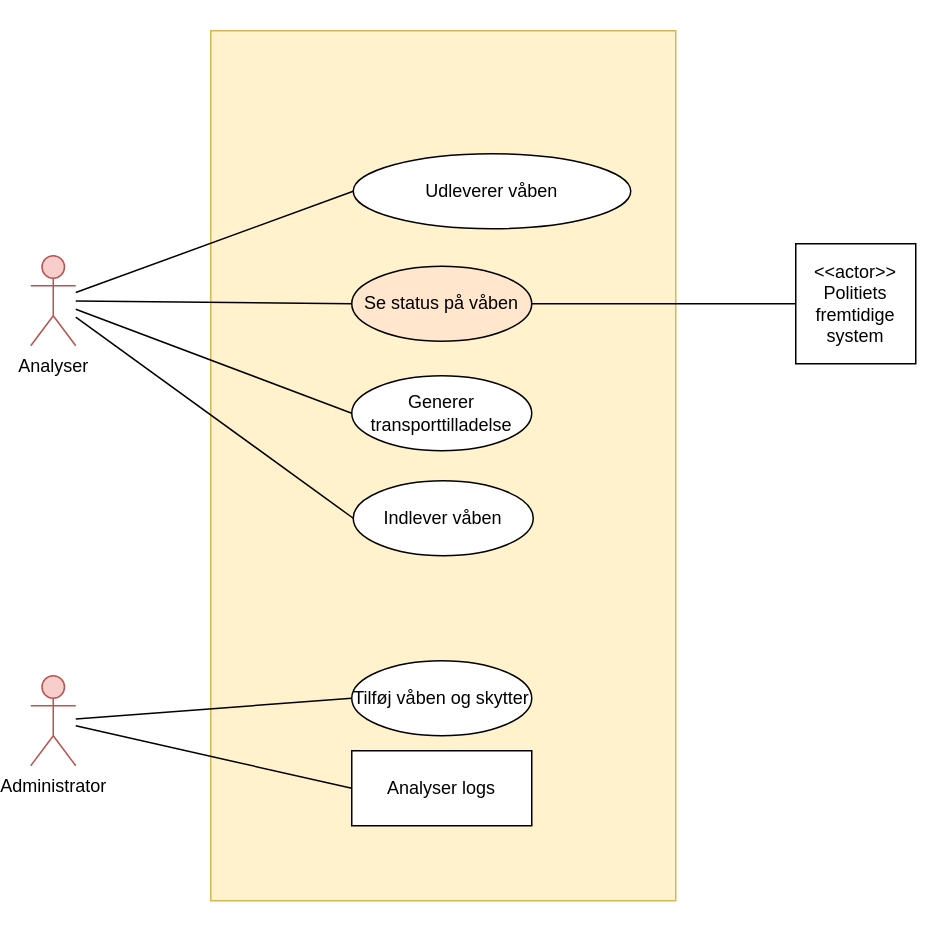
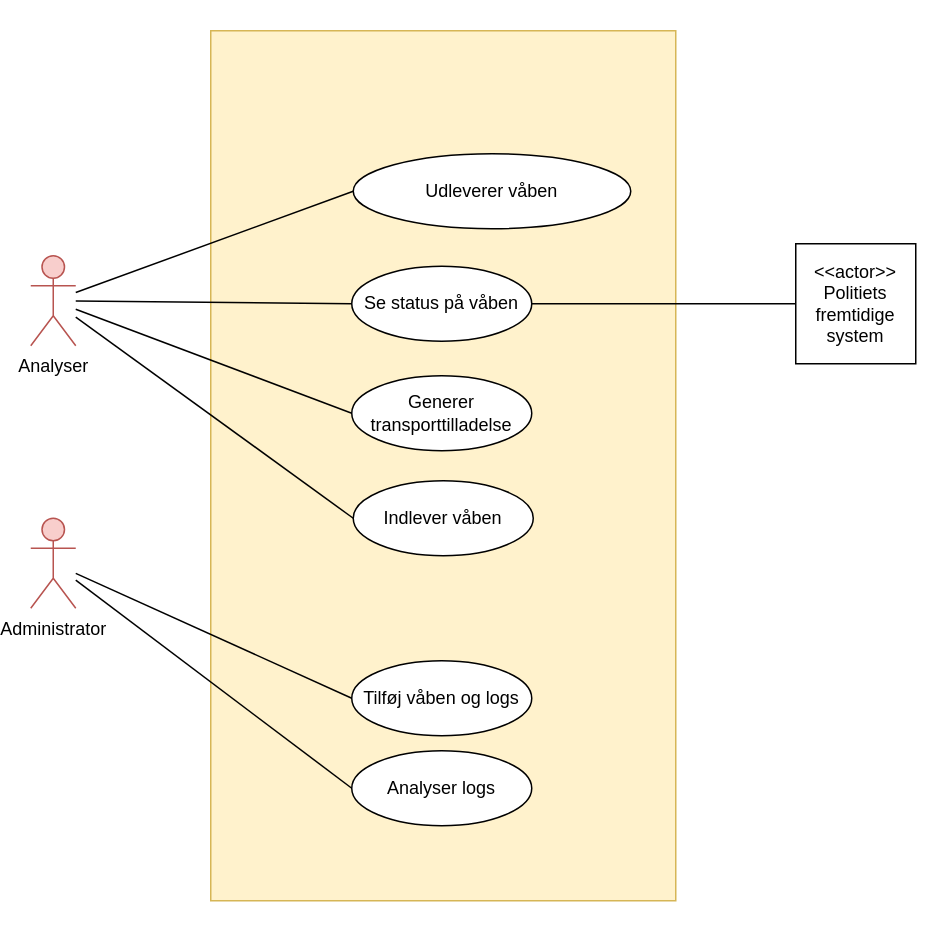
(442, 304) -> (442, 304)
(442, 698) -> (442, 698)
(53, 721) -> (53, 563)
(442, 788) -> (442, 788)
